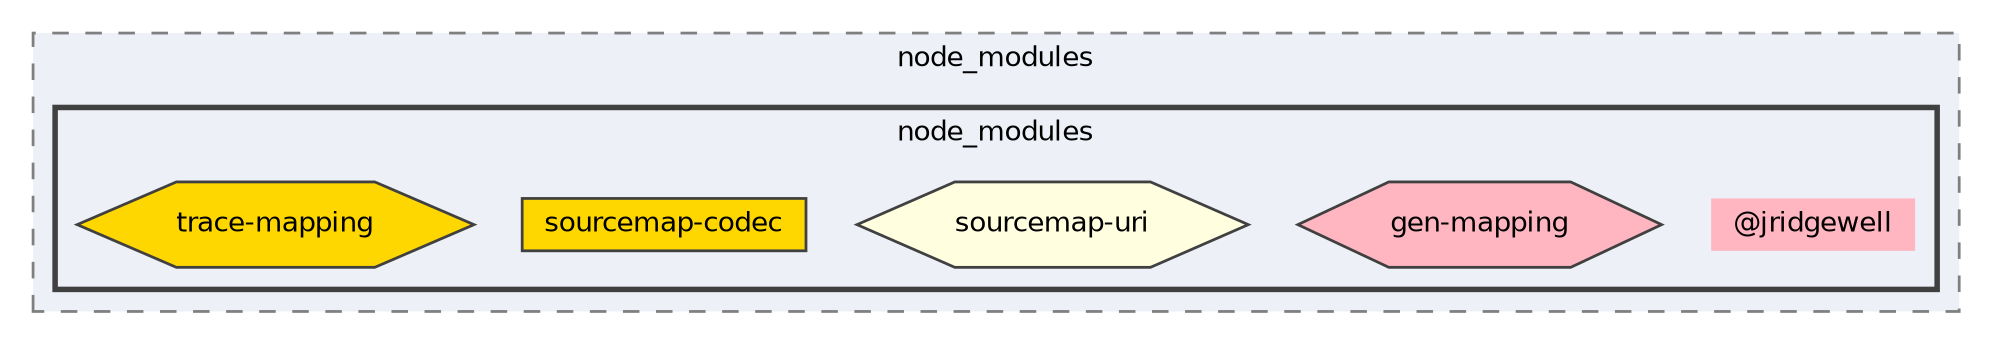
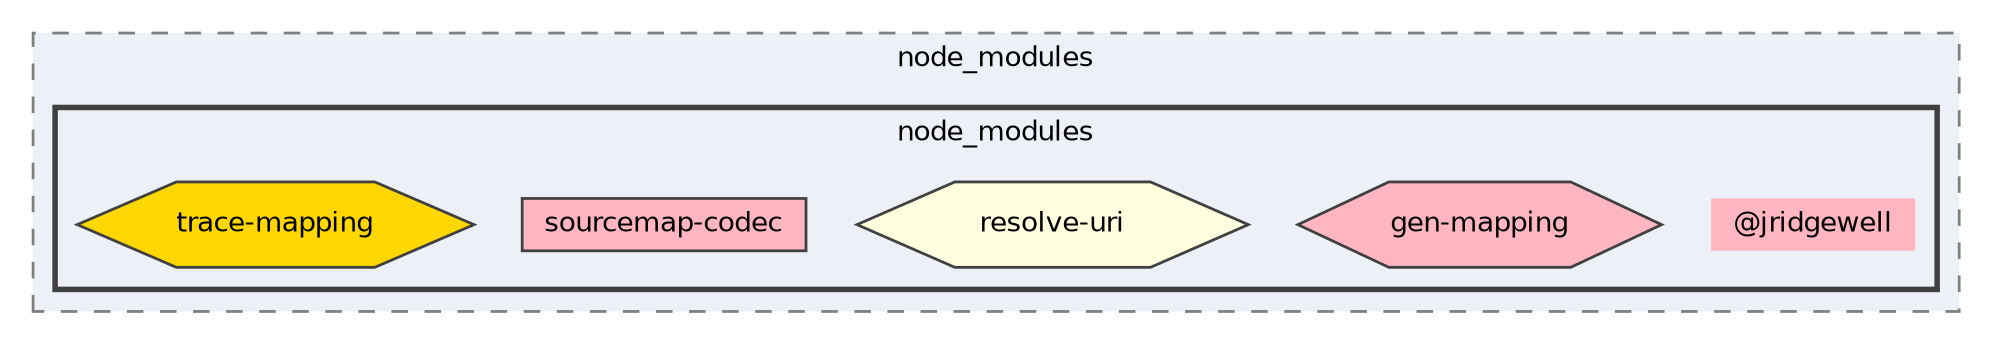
(664, 225) -> (664, 225)
(1053, 225) -> (1053, 225)
